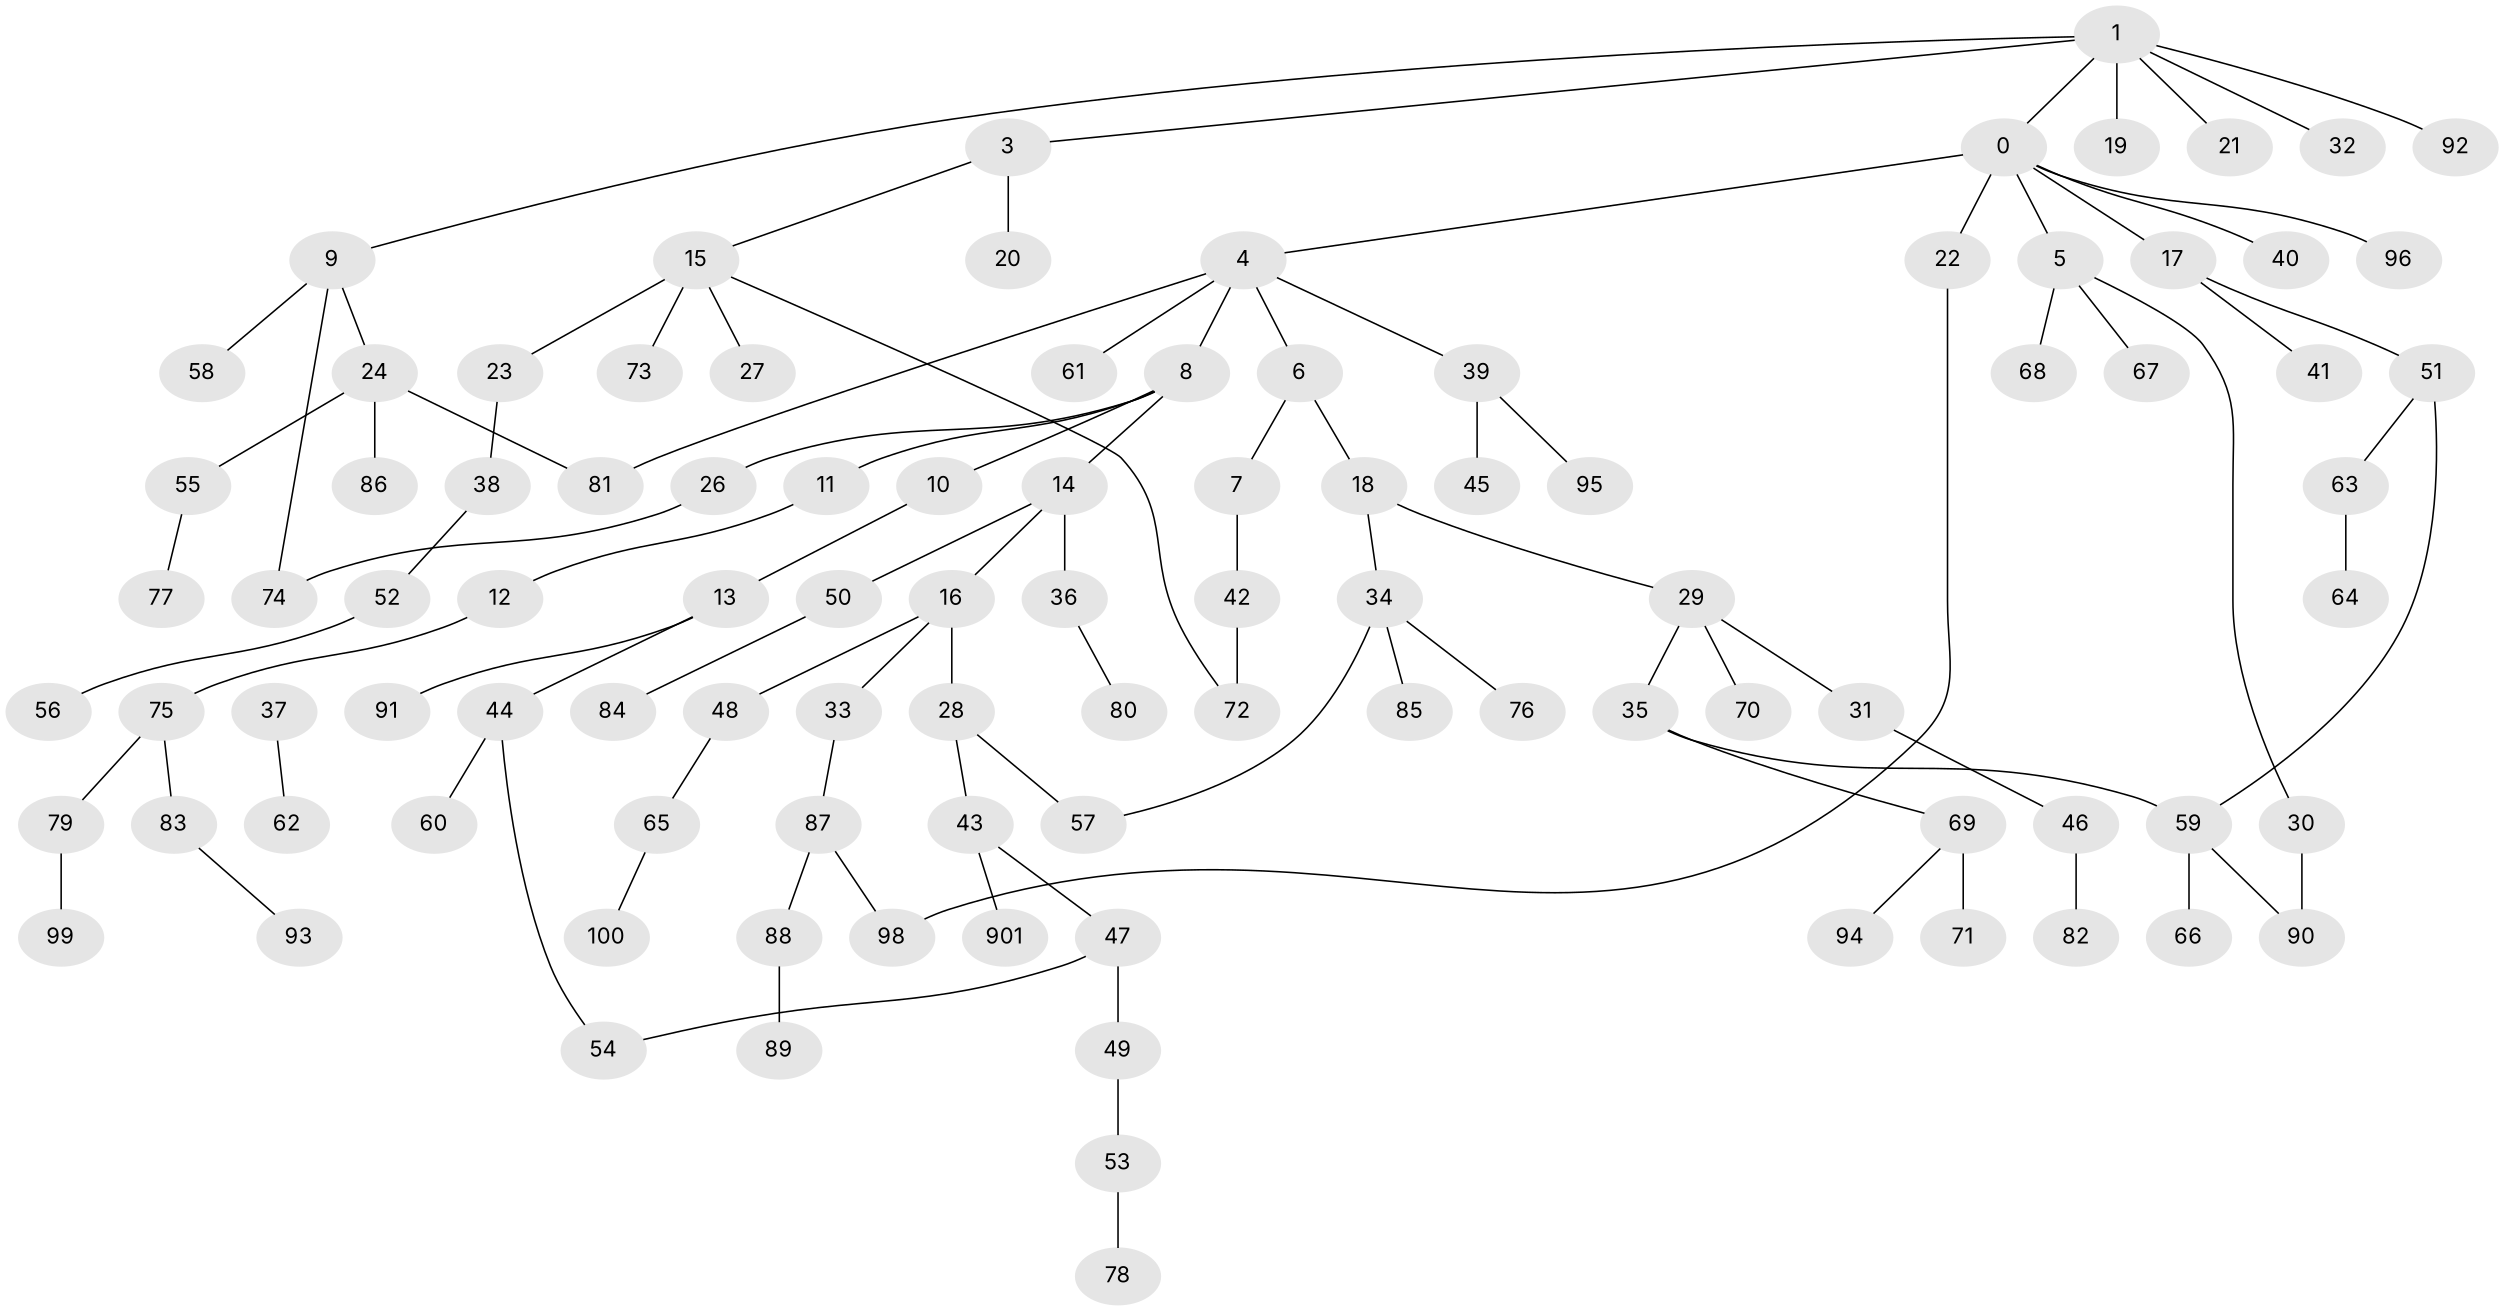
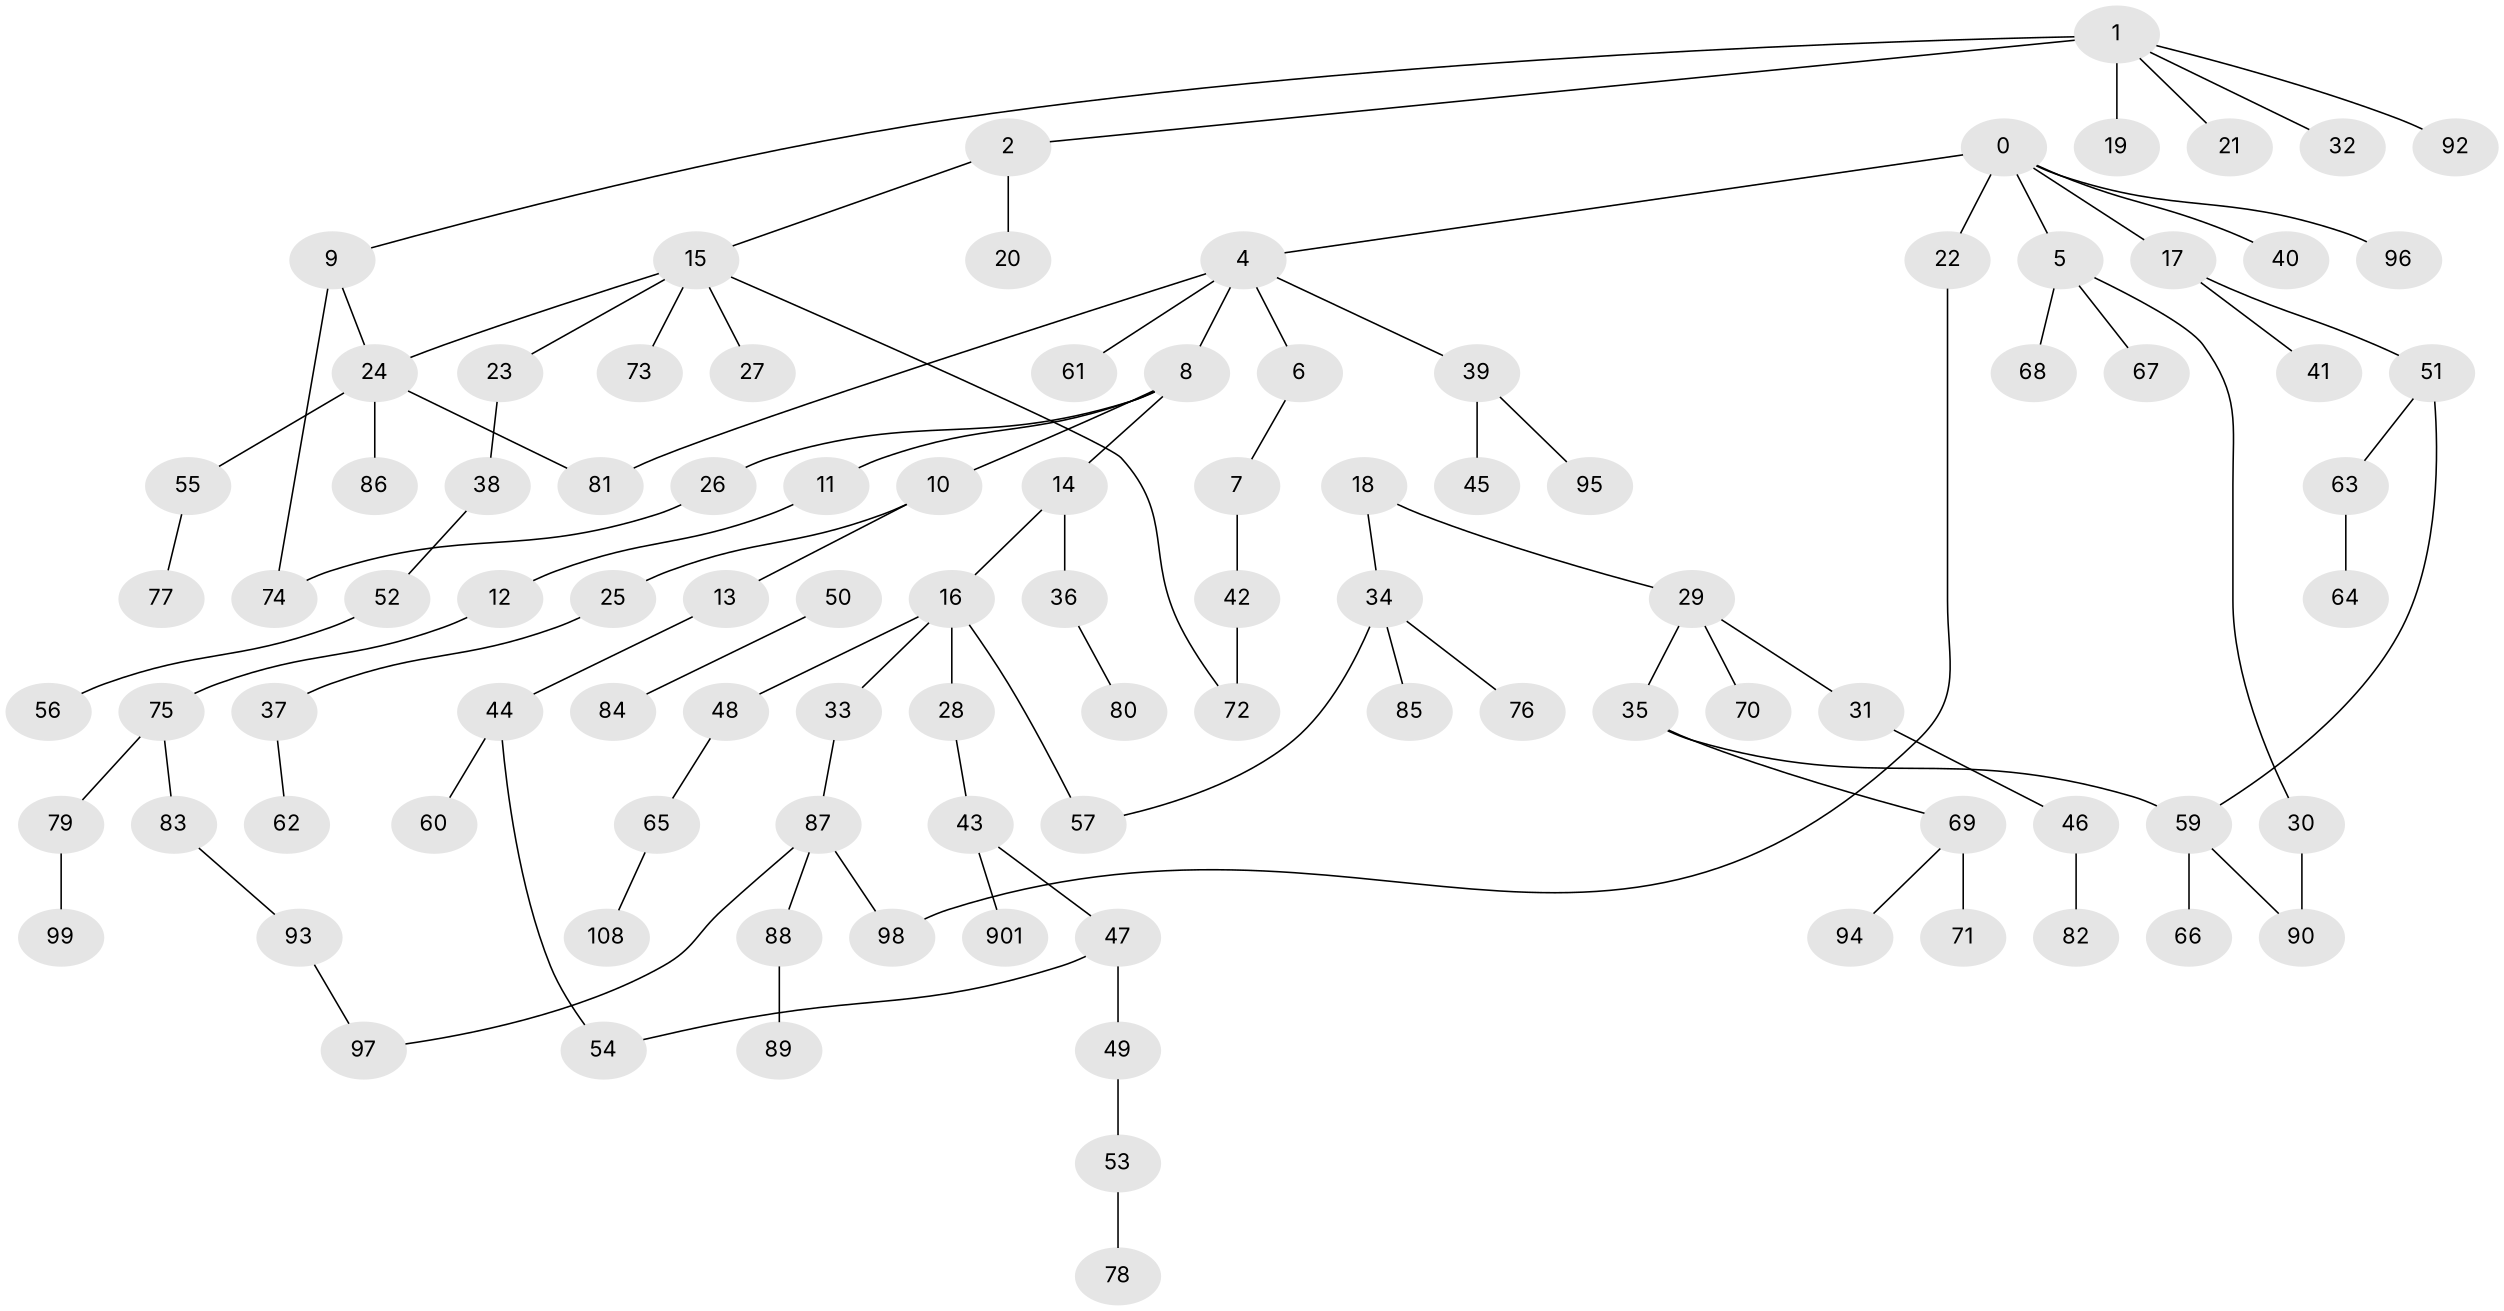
(2061, 91) -> none
(1008, 147) -> (1008, 147)
none -> (534, 314)
(202, 373) -> none
(1332, 430) -> none
(952, 543) -> none
none -> (613, 599)
(387, 712) -> none
(1018, 768) -> (1023, 709)
(607, 938) -> (607, 938)
none -> (364, 1051)
